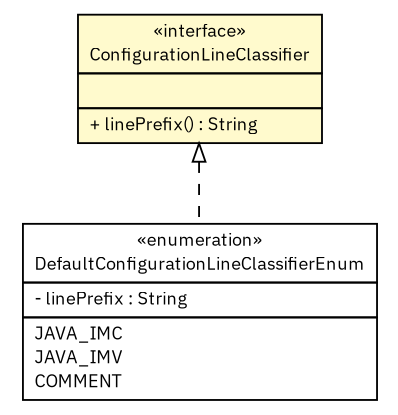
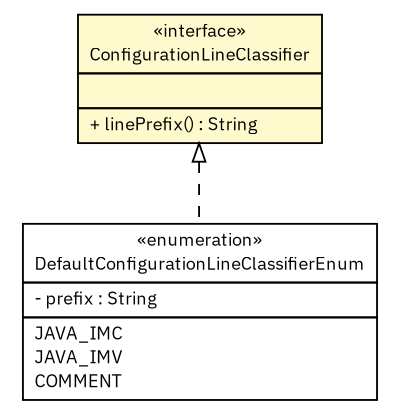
(111, 299) -> (96, 299)
